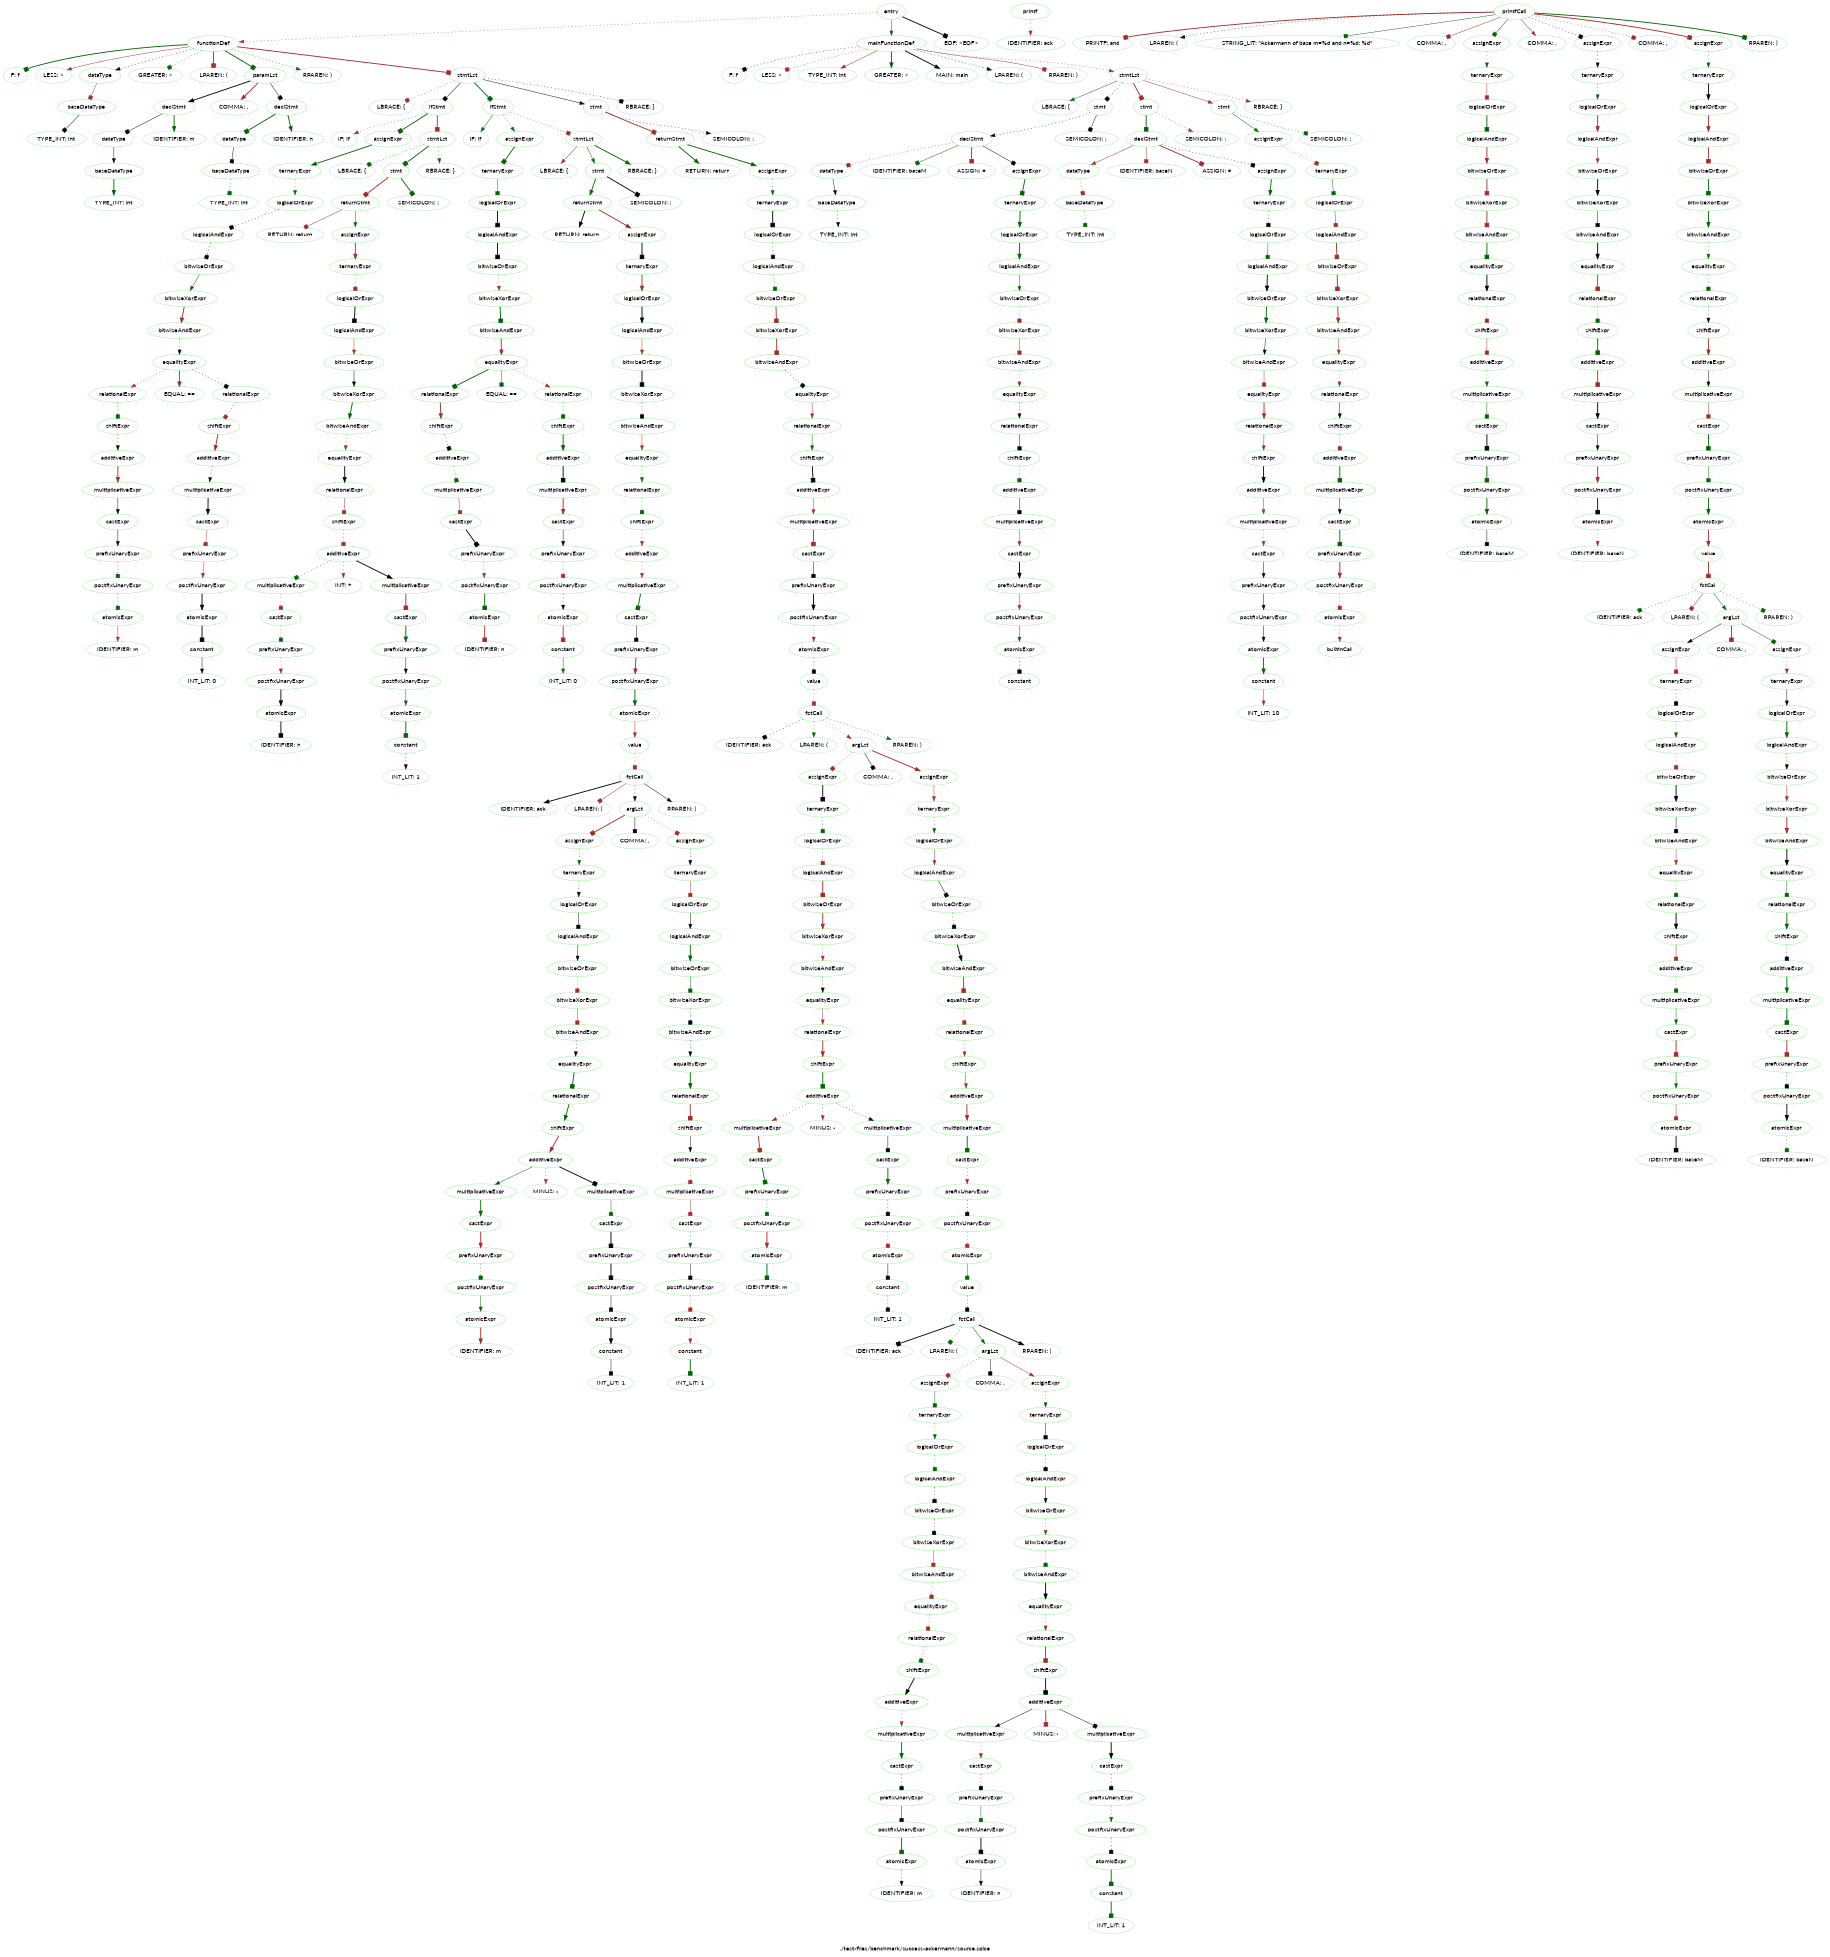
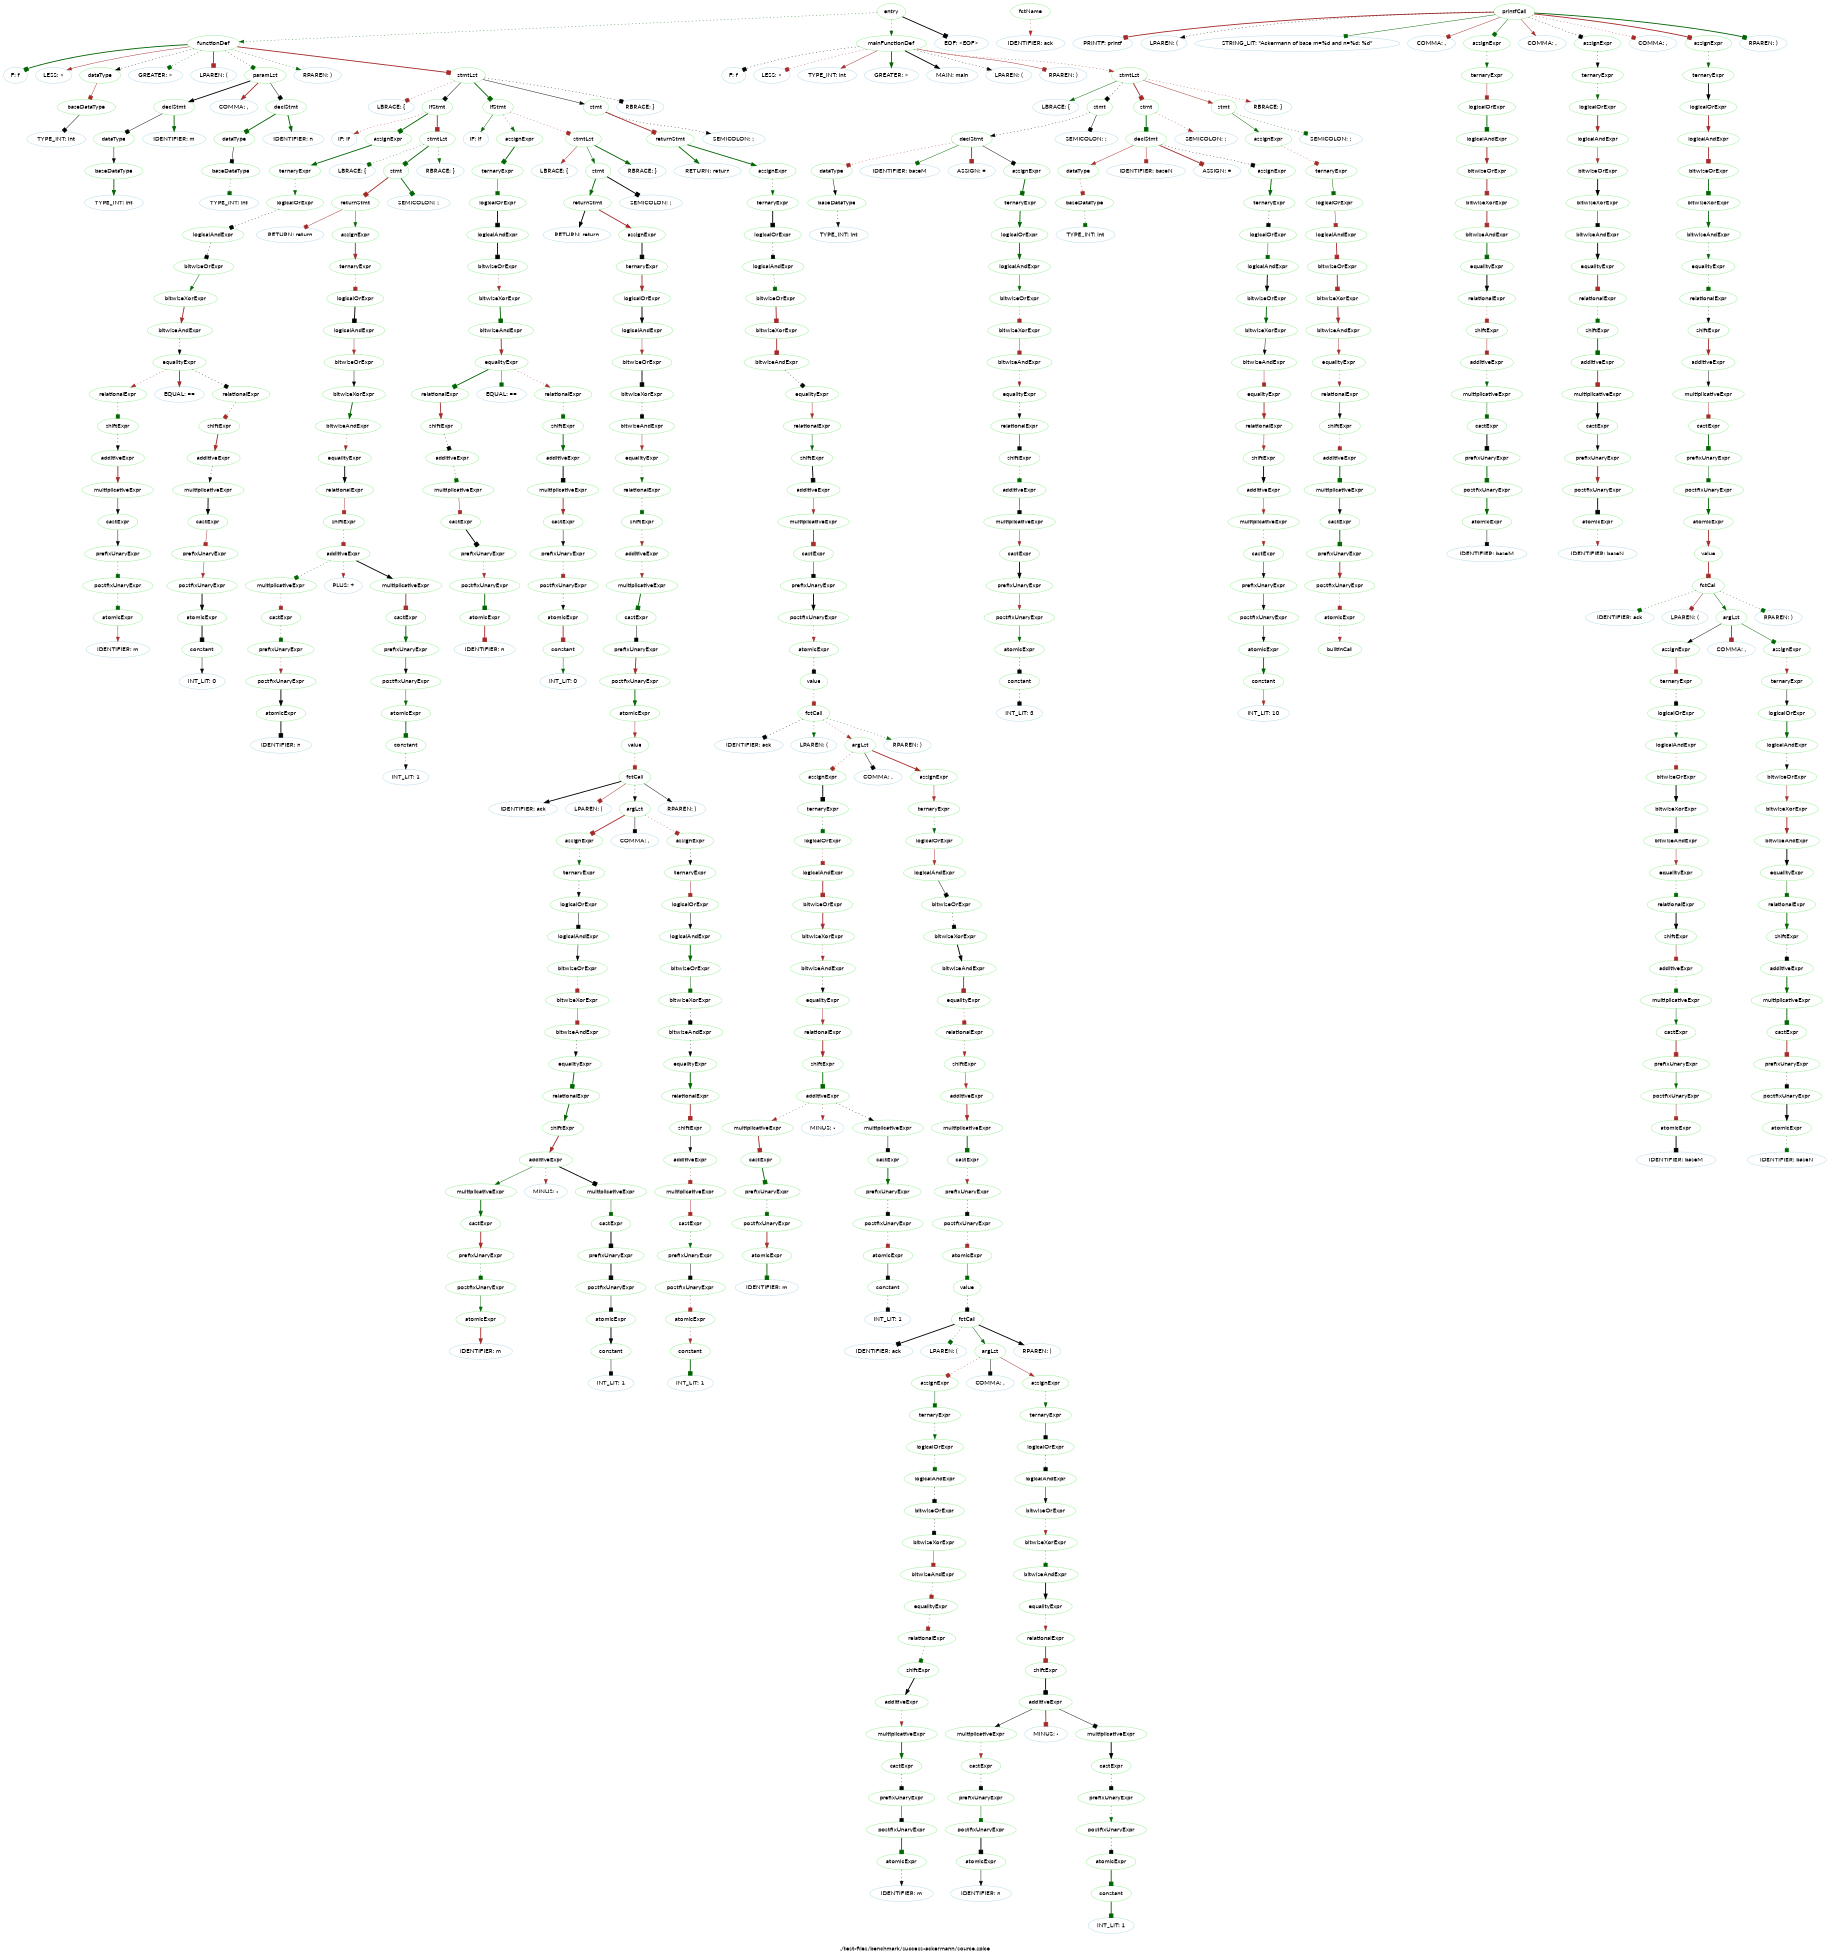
(1031, 12) -> (1031, 12)
(891, 25) -> (891, 25)
(561, 27) -> (561, 27)
(1103, 43) -> (1103, 43)
(238, 58) -> (238, 58)
(343, 586) -> (343, 586)
none -> (1019, 713)
